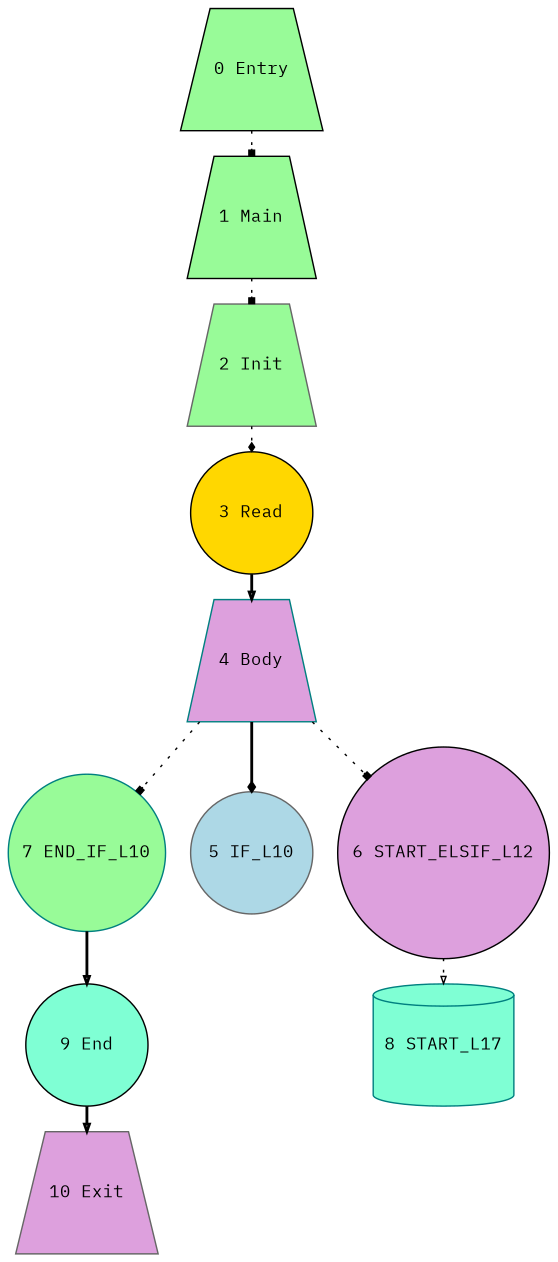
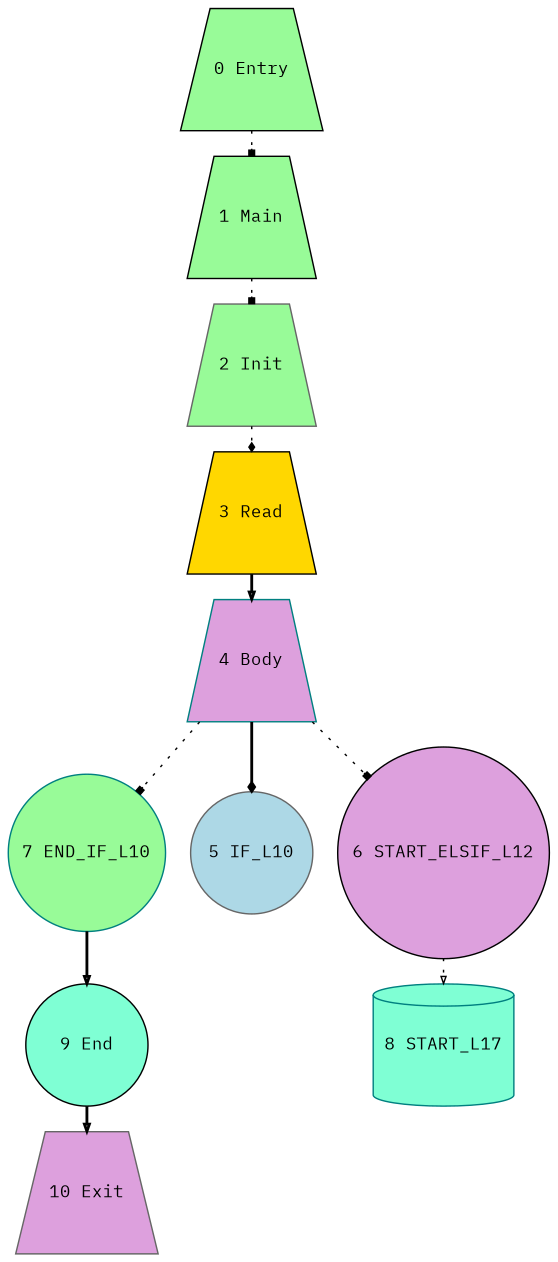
(252, 513) -> (252, 513)
